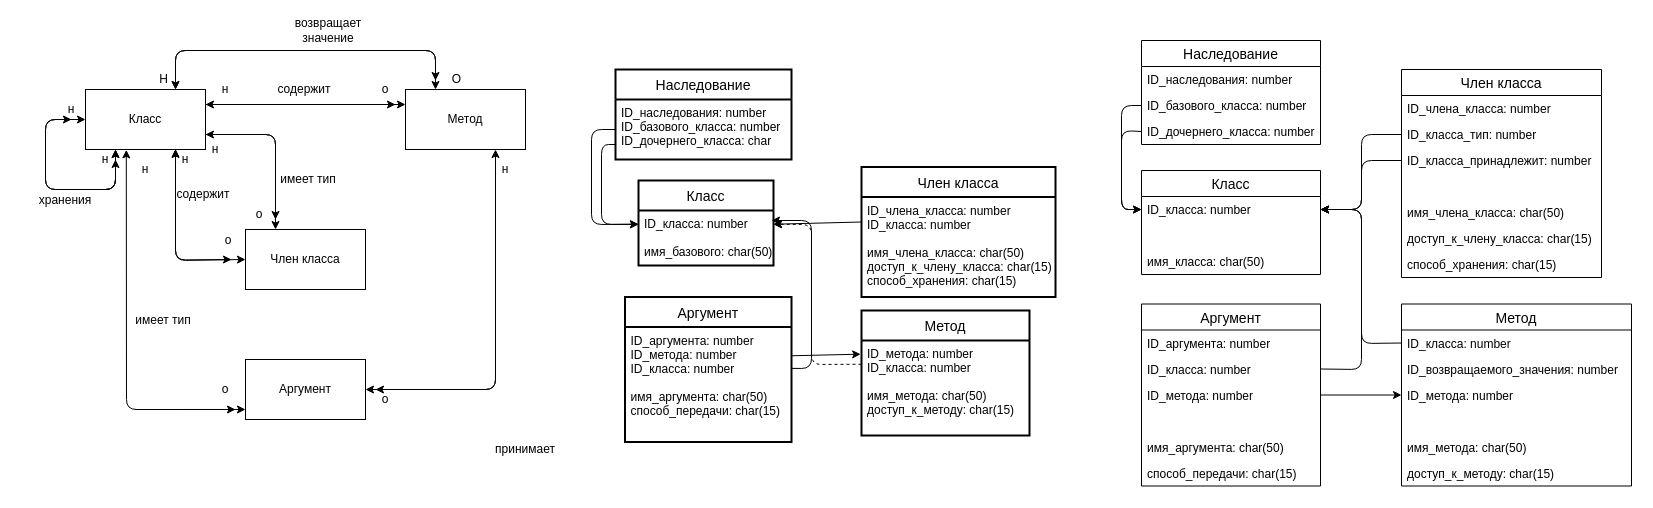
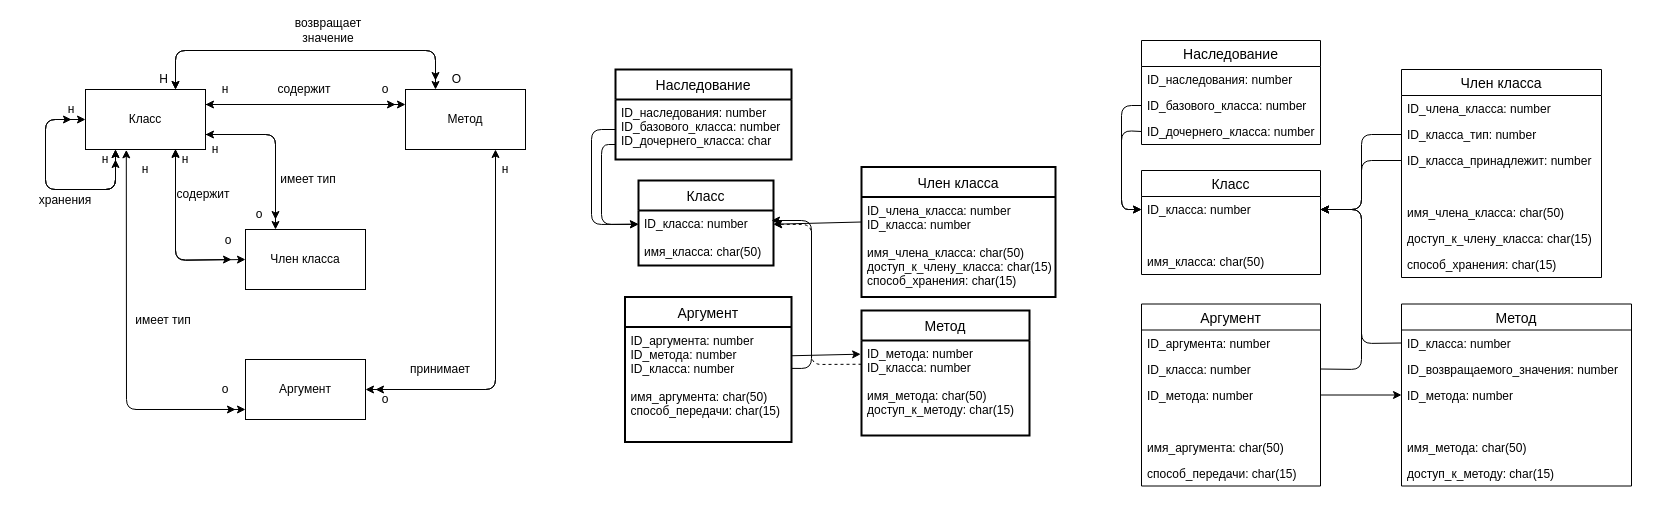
(698, 224) -> (698, 224)
(526, 450) -> (441, 370)
